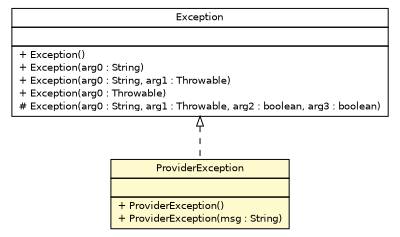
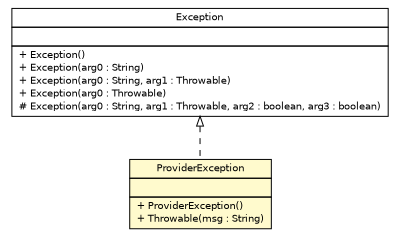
(200, 219) -> (201, 219)
